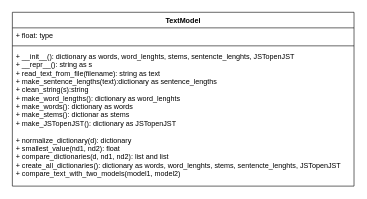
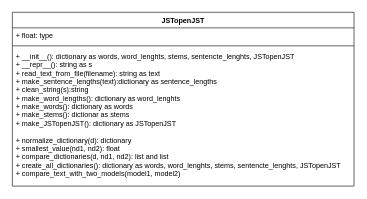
(183, 20) -> (183, 20)
